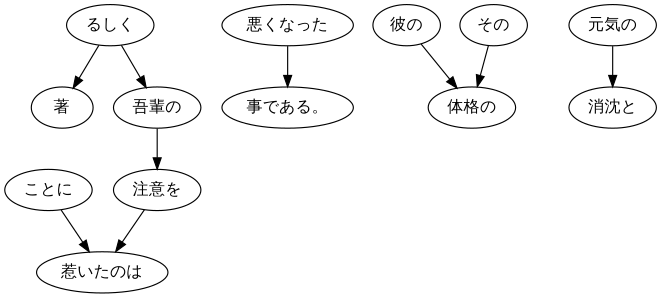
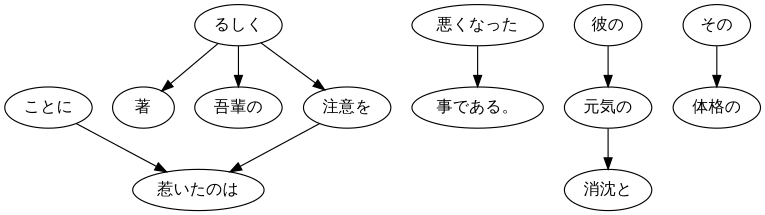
(435, 62) -> (608, 61)
(157, 143) -> (288, 63)
